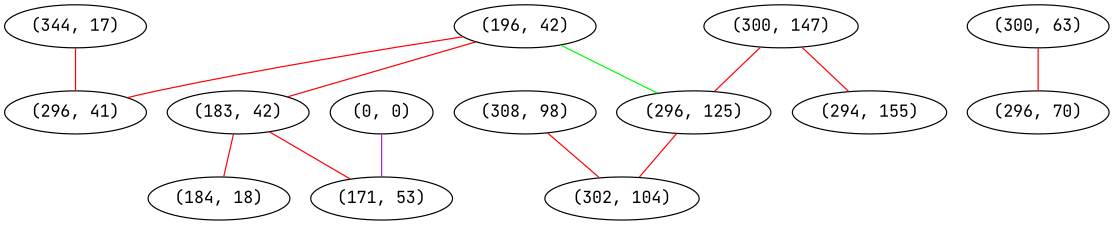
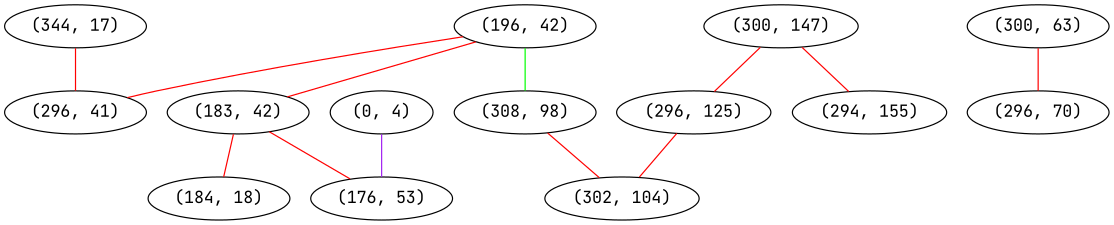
(609, 69) -> (525, 69)
(382, 112) -> (382, 112)
(382, 199) -> (382, 199)
